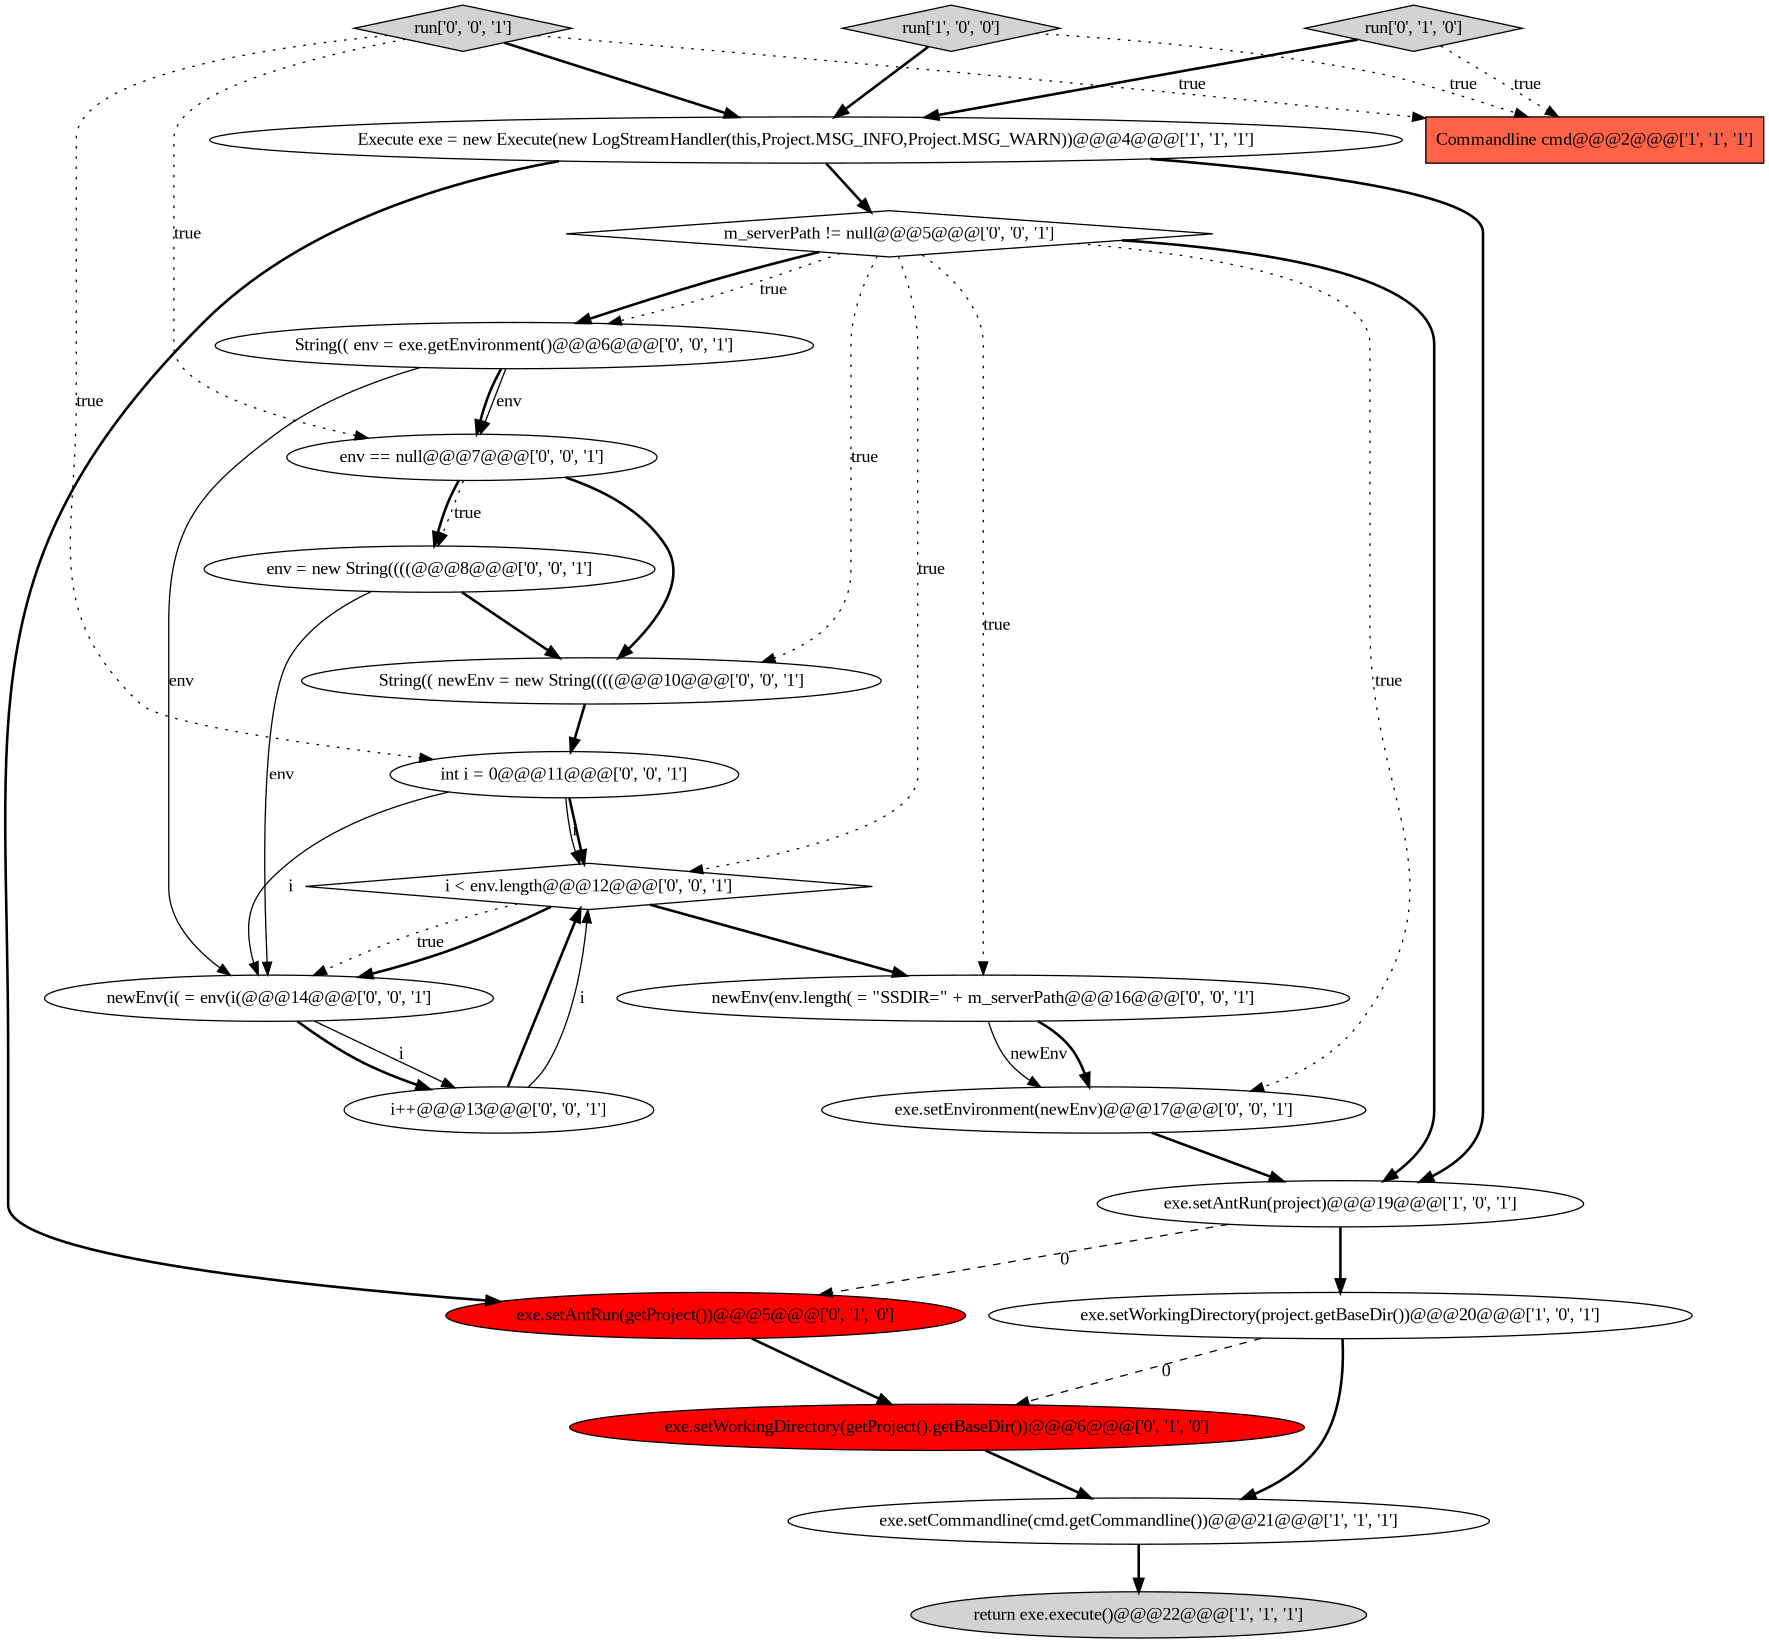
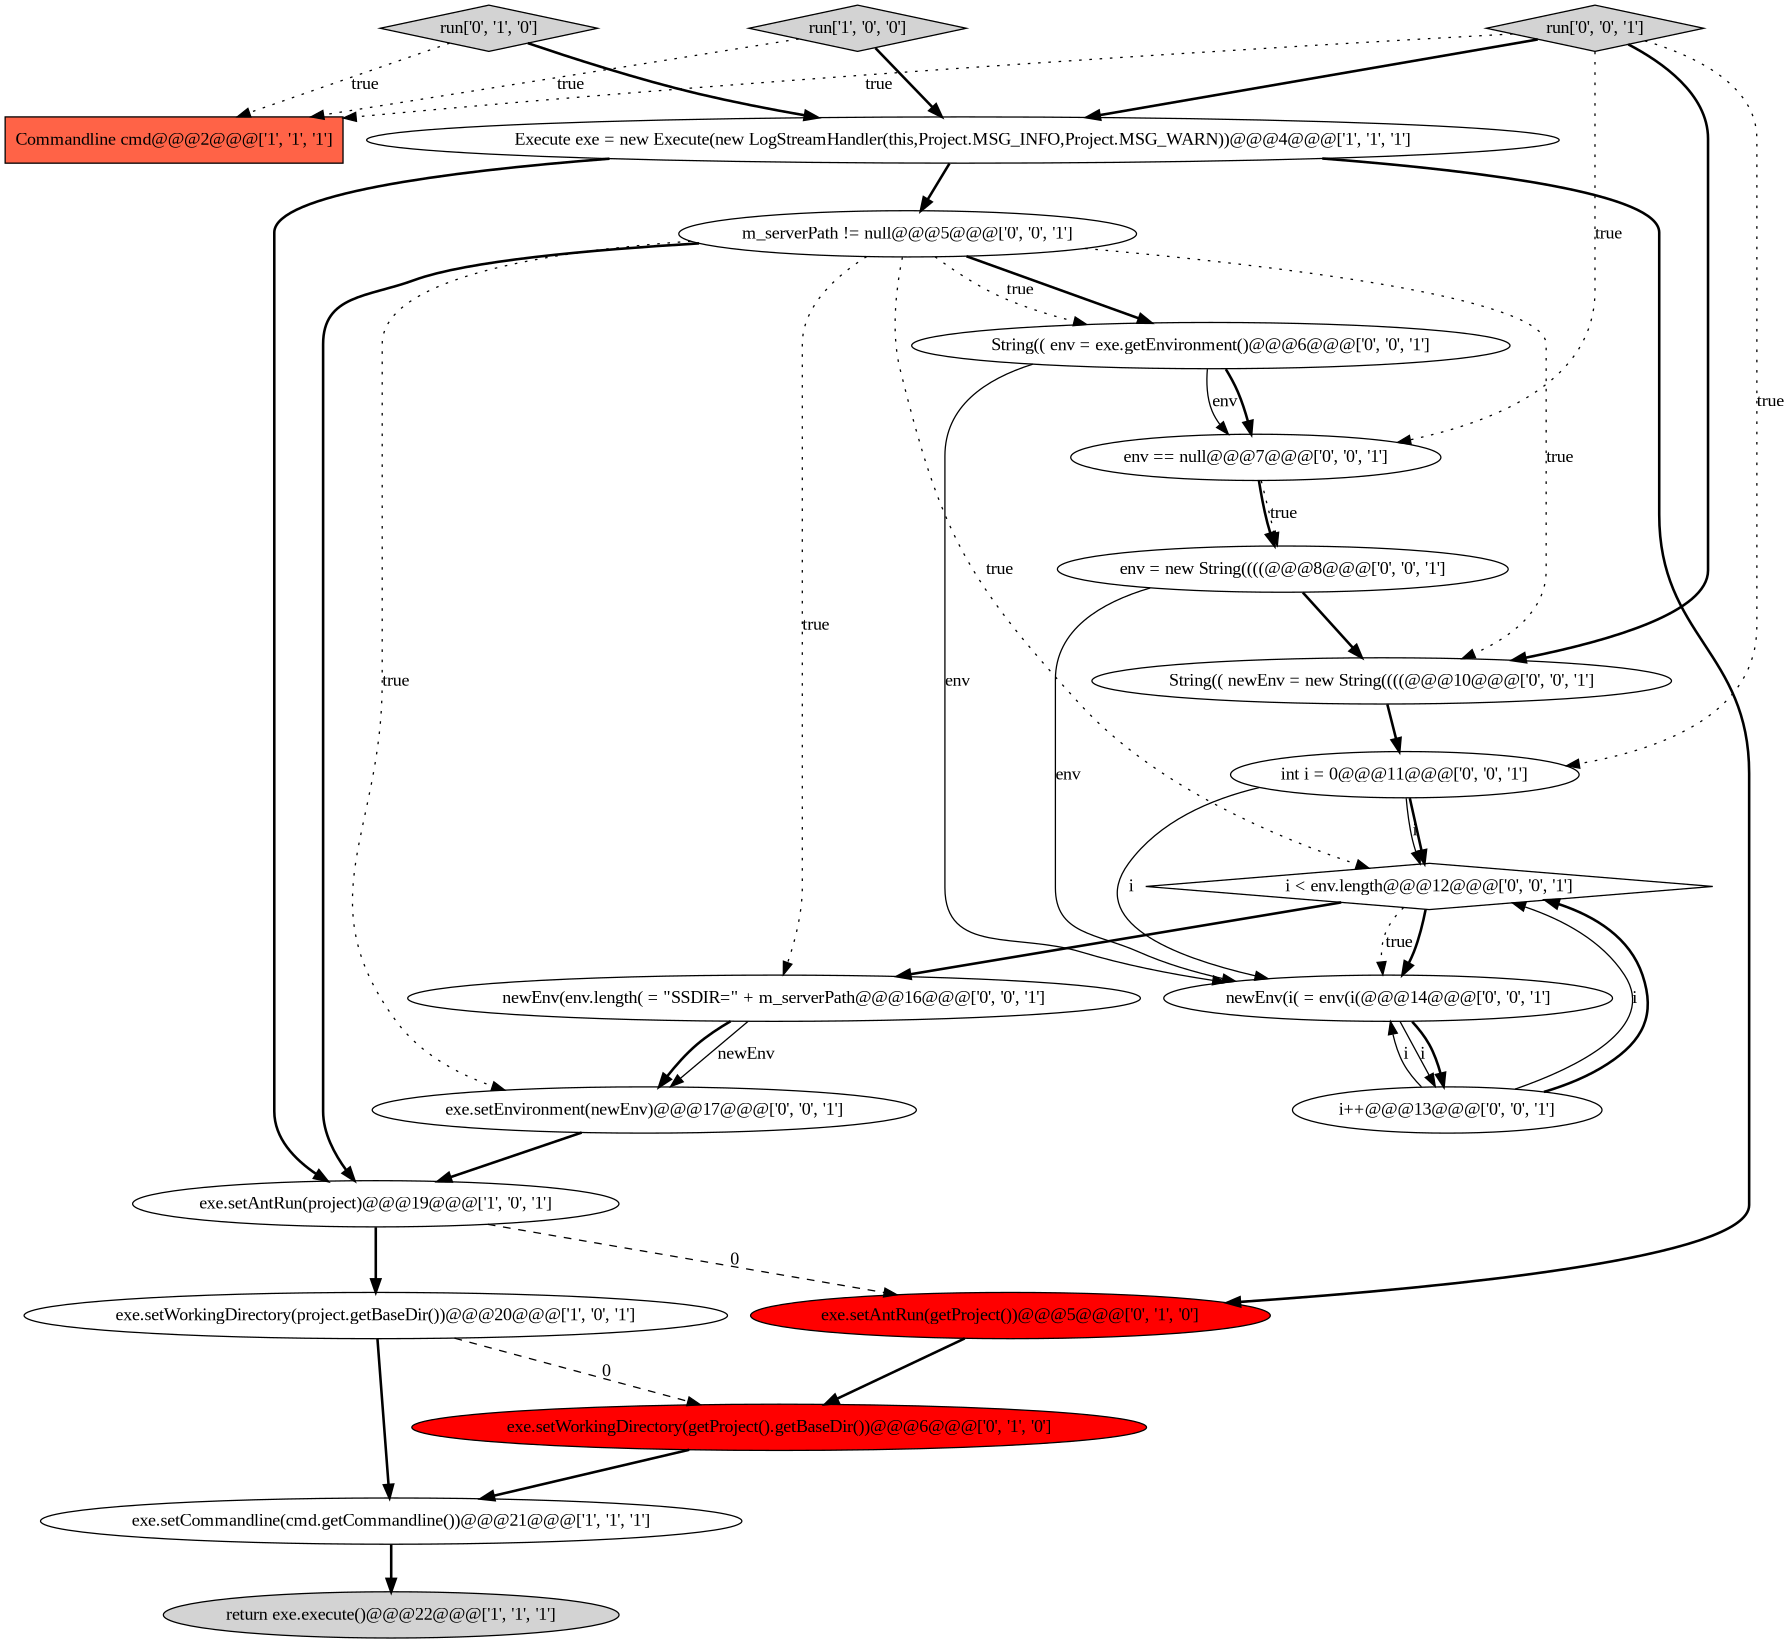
(889, 234) -> (908, 234)
(664, 544) -> (1708, 396)
none -> (1403, 1063)
